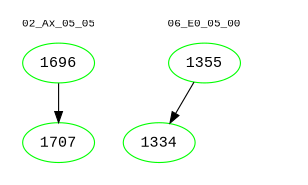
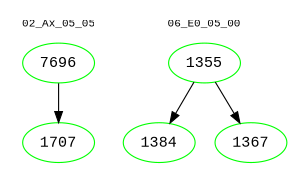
(59, 63) -> (59, 63)
(159, 143) -> (159, 143)
none -> (251, 143)
